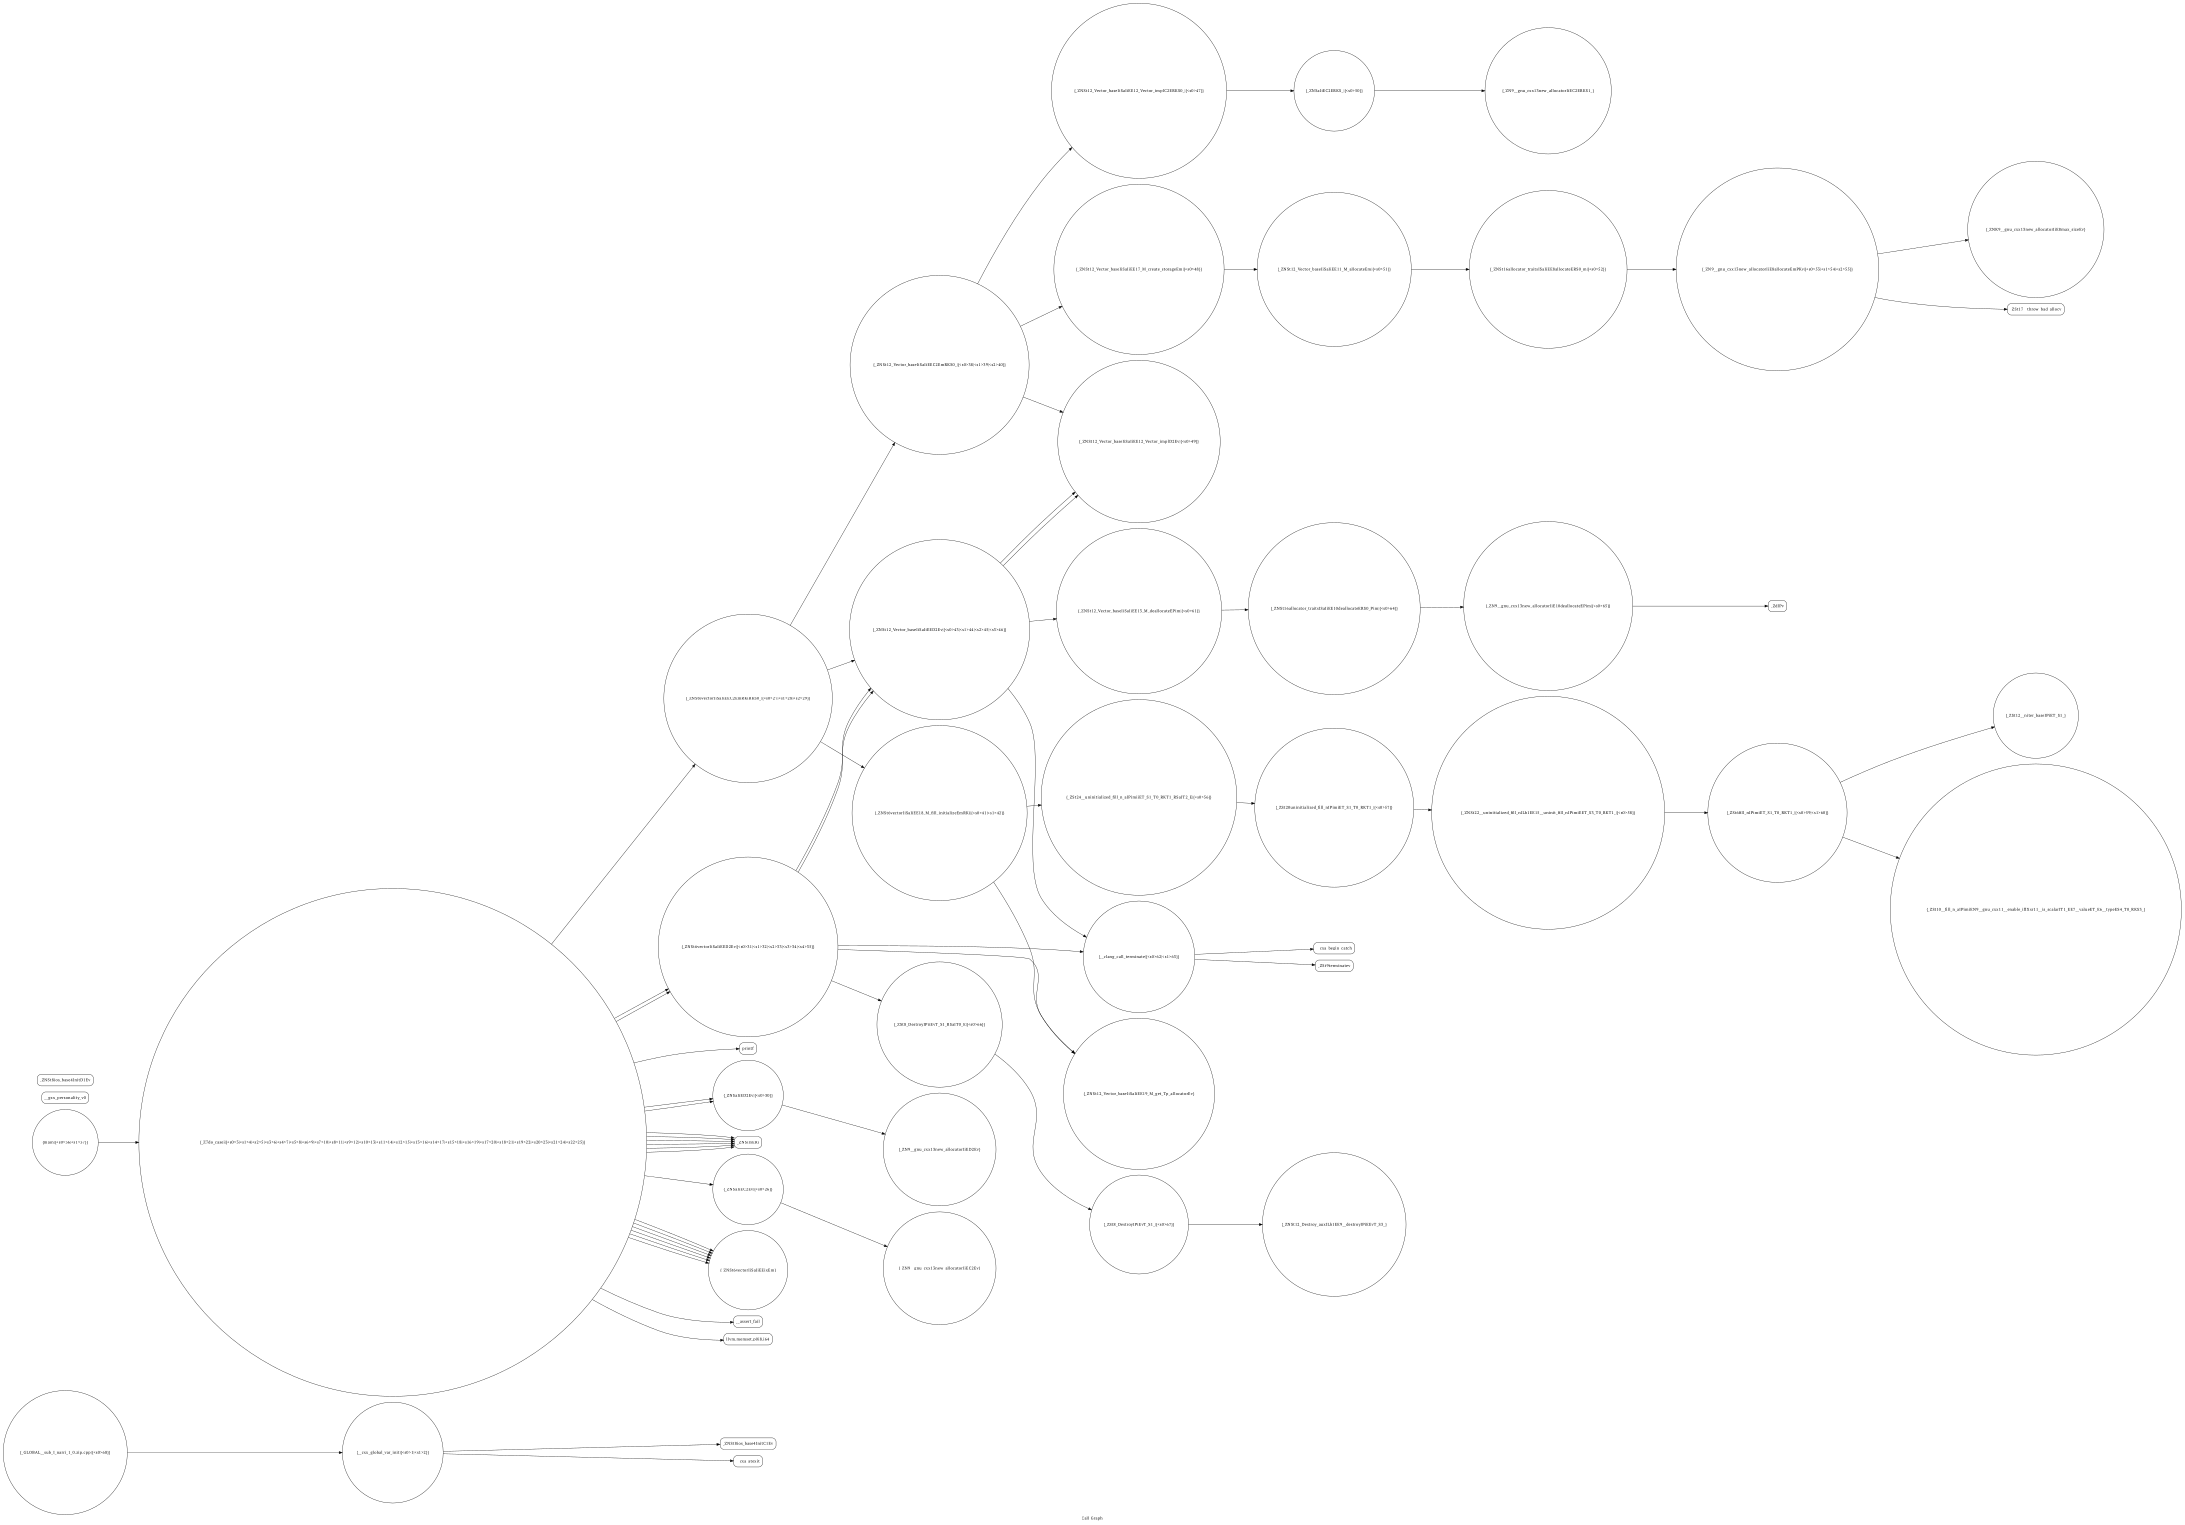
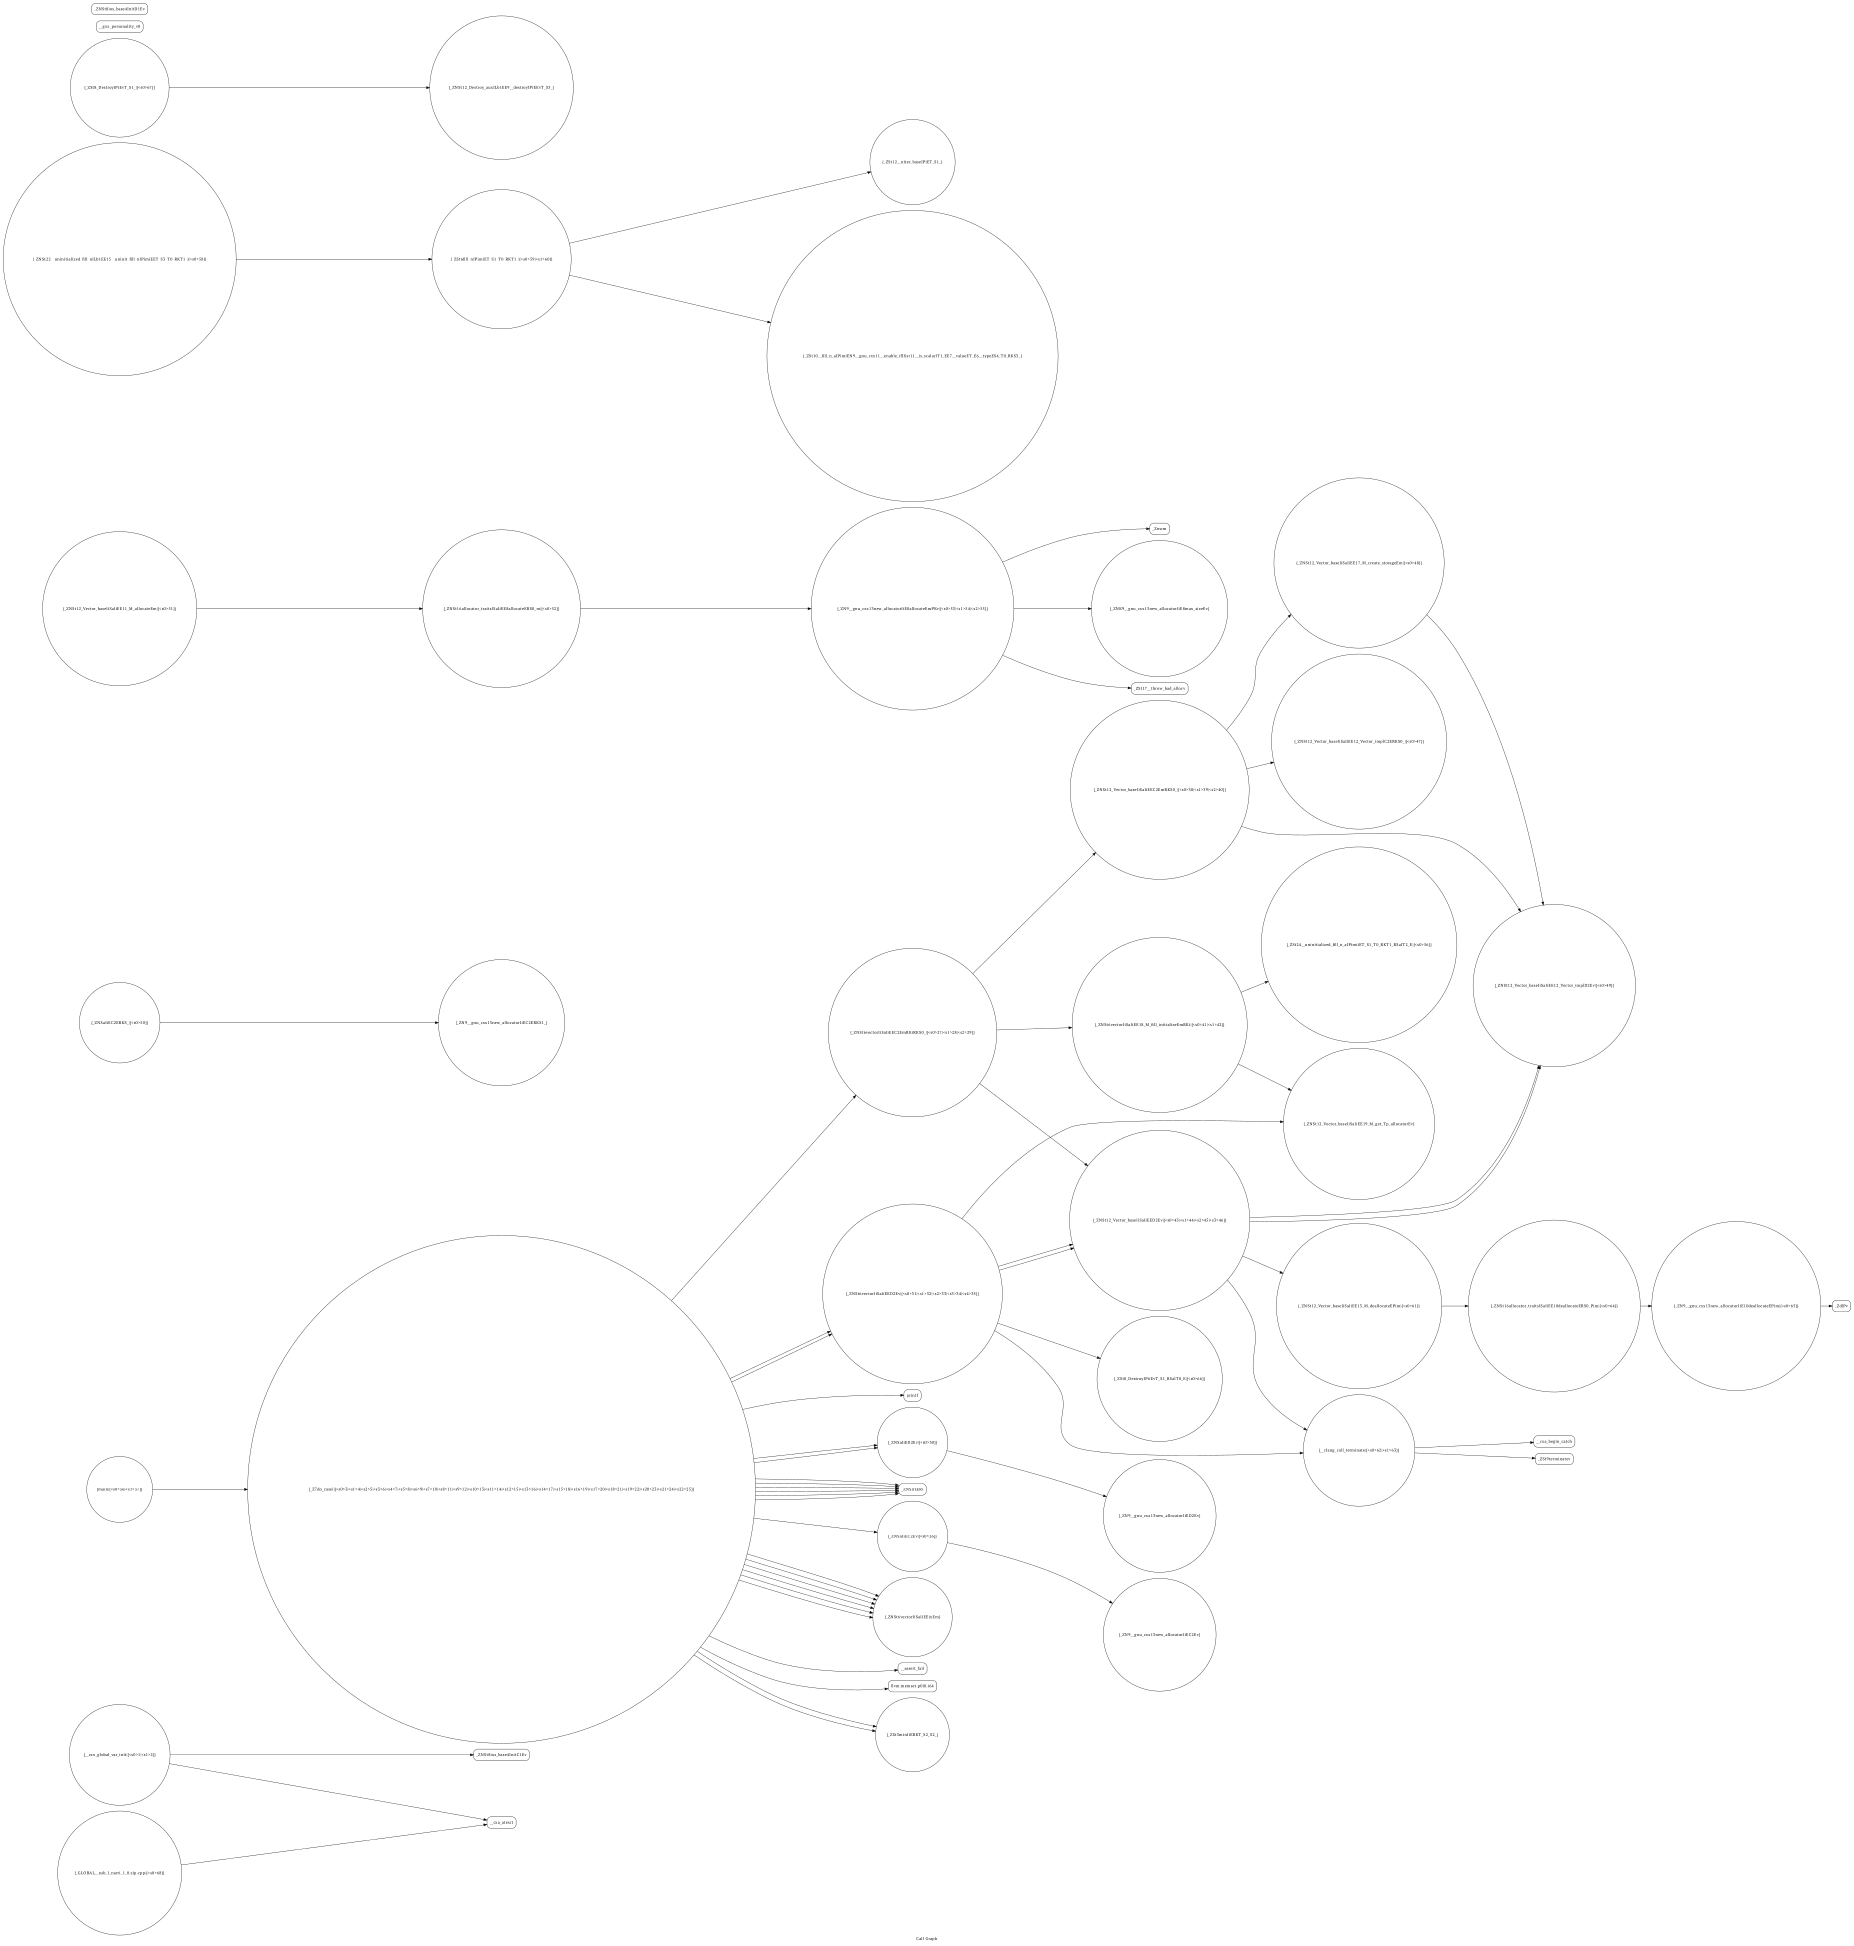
(1259, 91) -> none
(1239, 269) -> (1504, 750)
none -> (1160, 529)
(1334, 808) -> none
(1034, 1136) -> none
(233, 1453) -> (333, 1845)
none -> (913, 1735)
